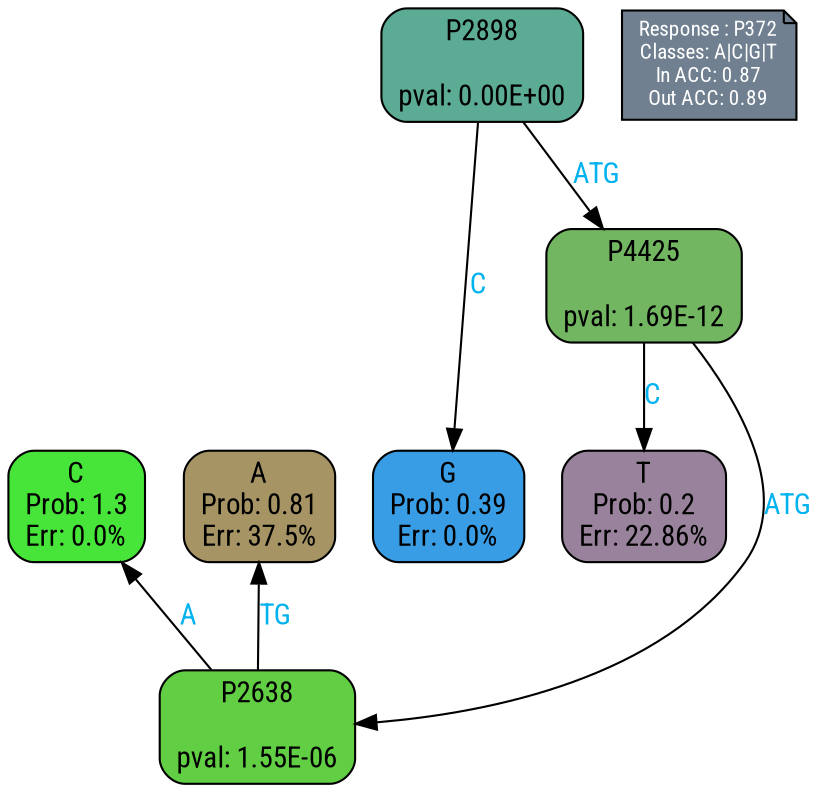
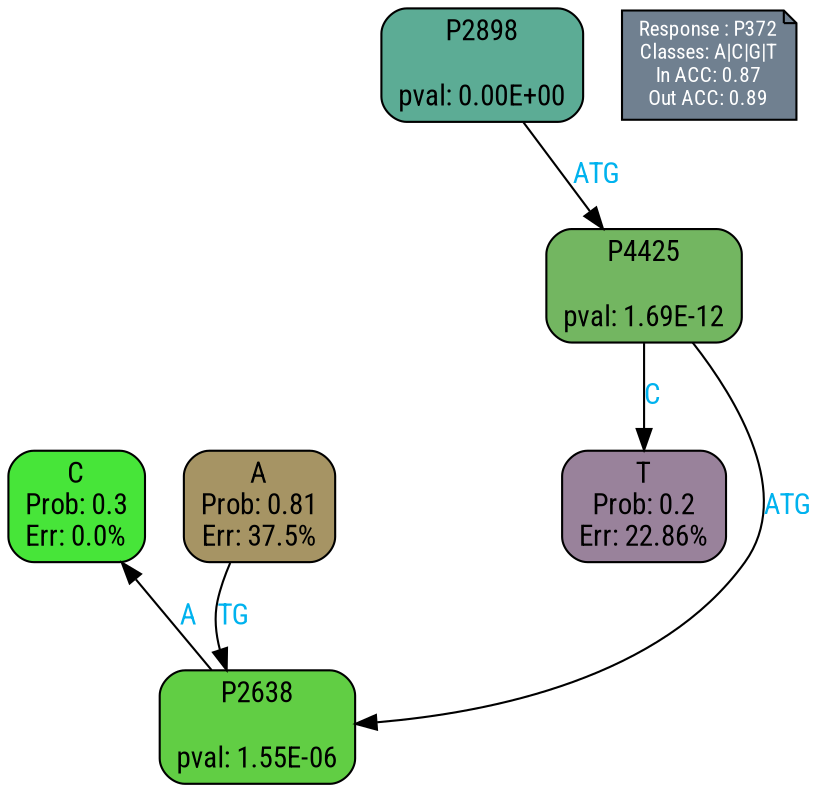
(77, 506) -> (77, 506)
(449, 506) -> none
(258, 627) -> (217, 605)
